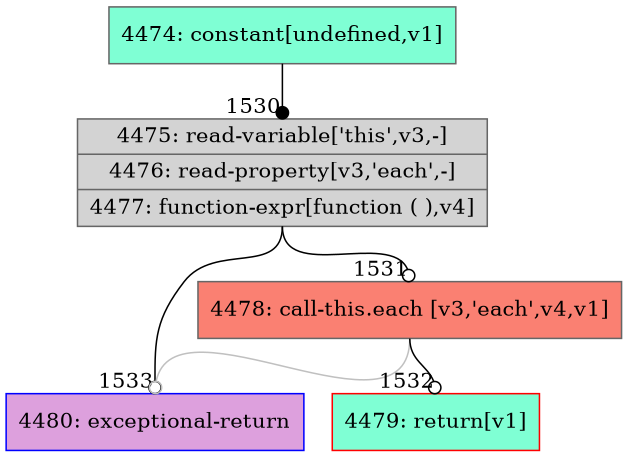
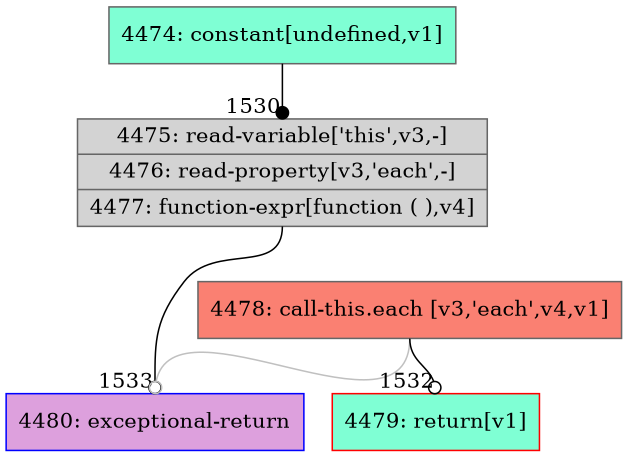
(340, 254) -> none
